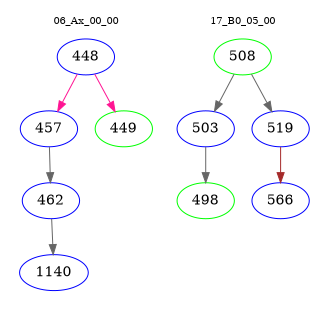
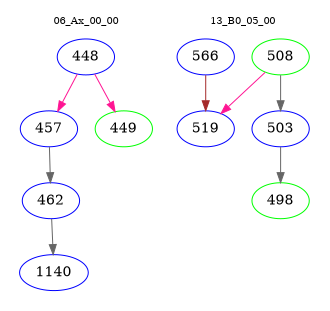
(243, 21) -> (243, 21)
(259, 88) -> (247, 90)
(281, 160) -> (206, 88)
